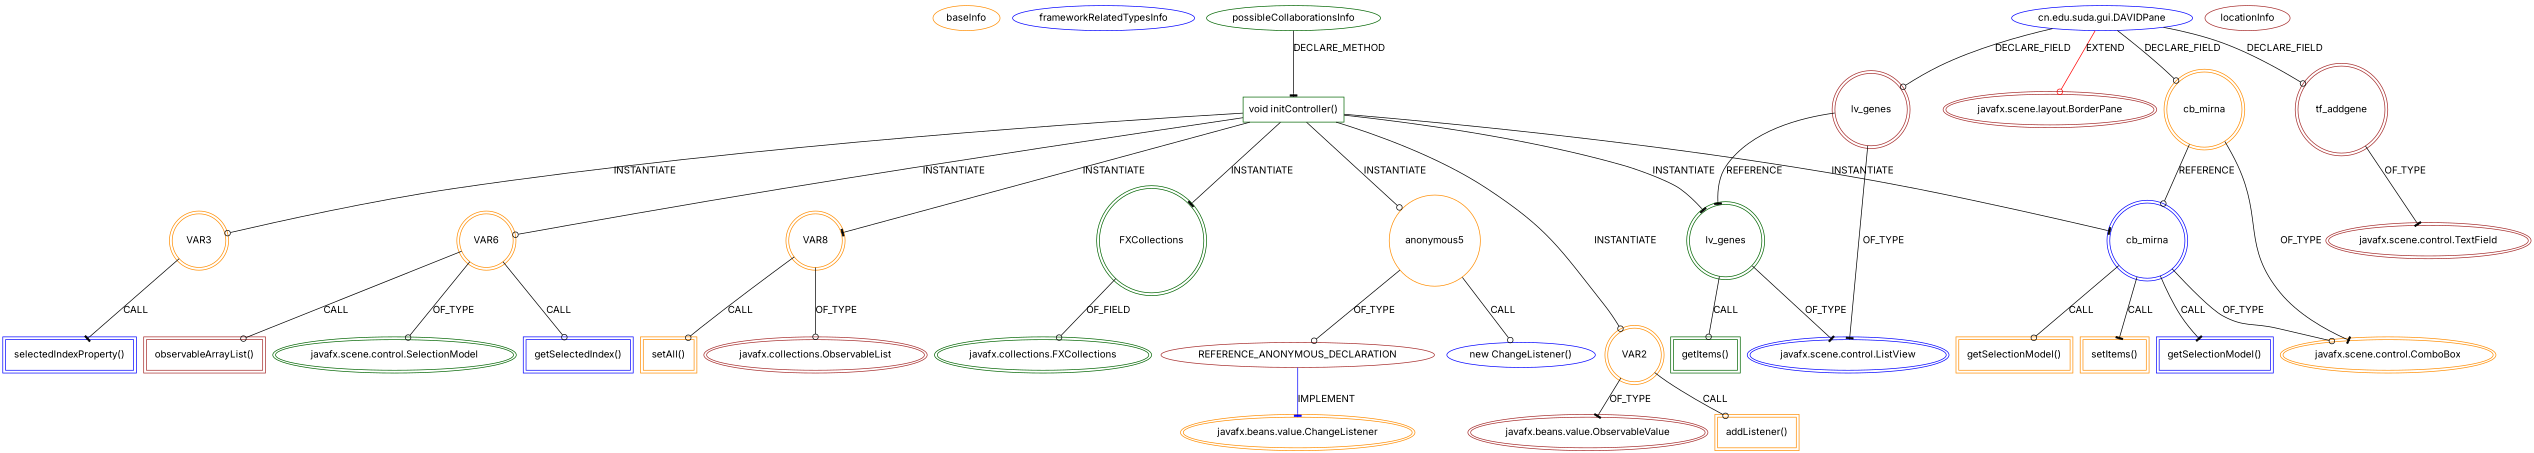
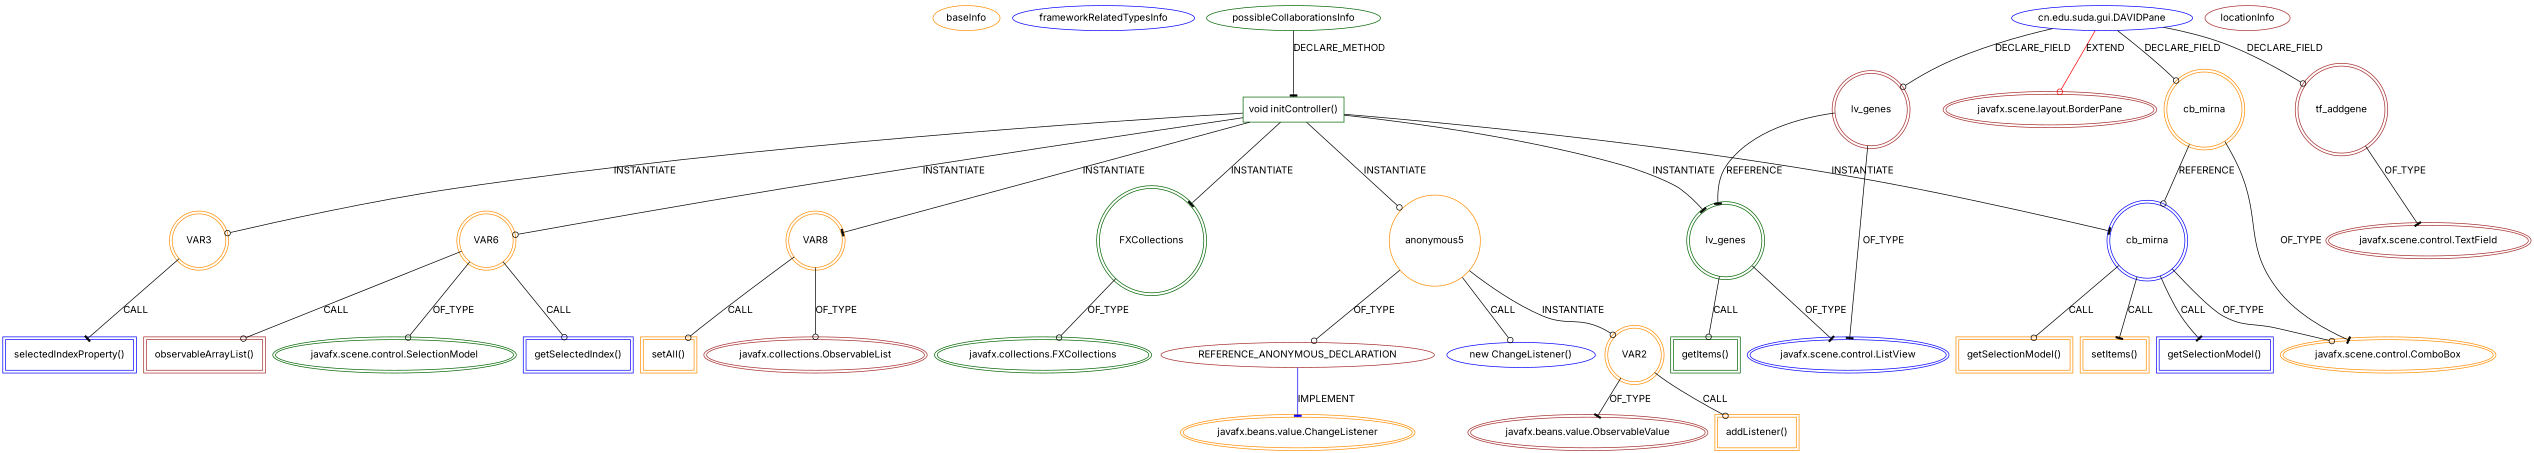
(1498, 196) -> (1536, 313)
(1108, 310) -> (1108, 310)
